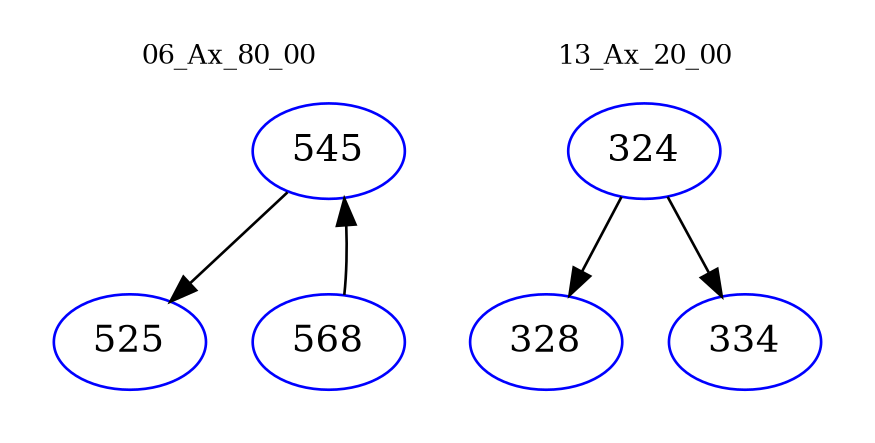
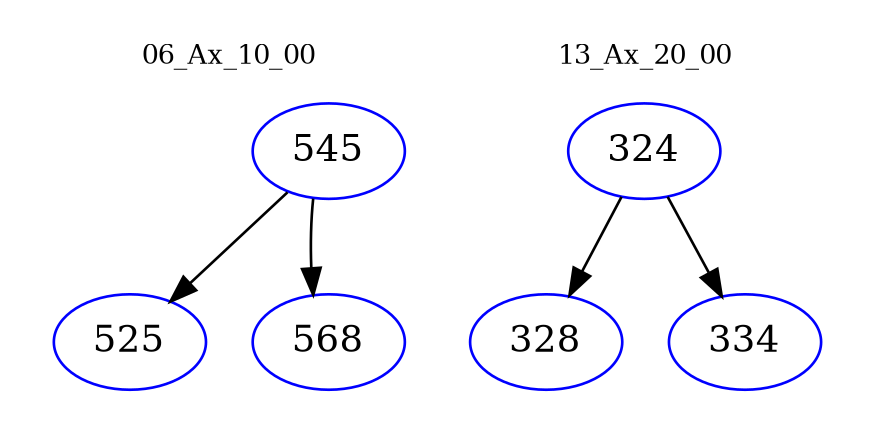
(229, 57) -> (229, 57)
(346, 260) -> (311, 233)
